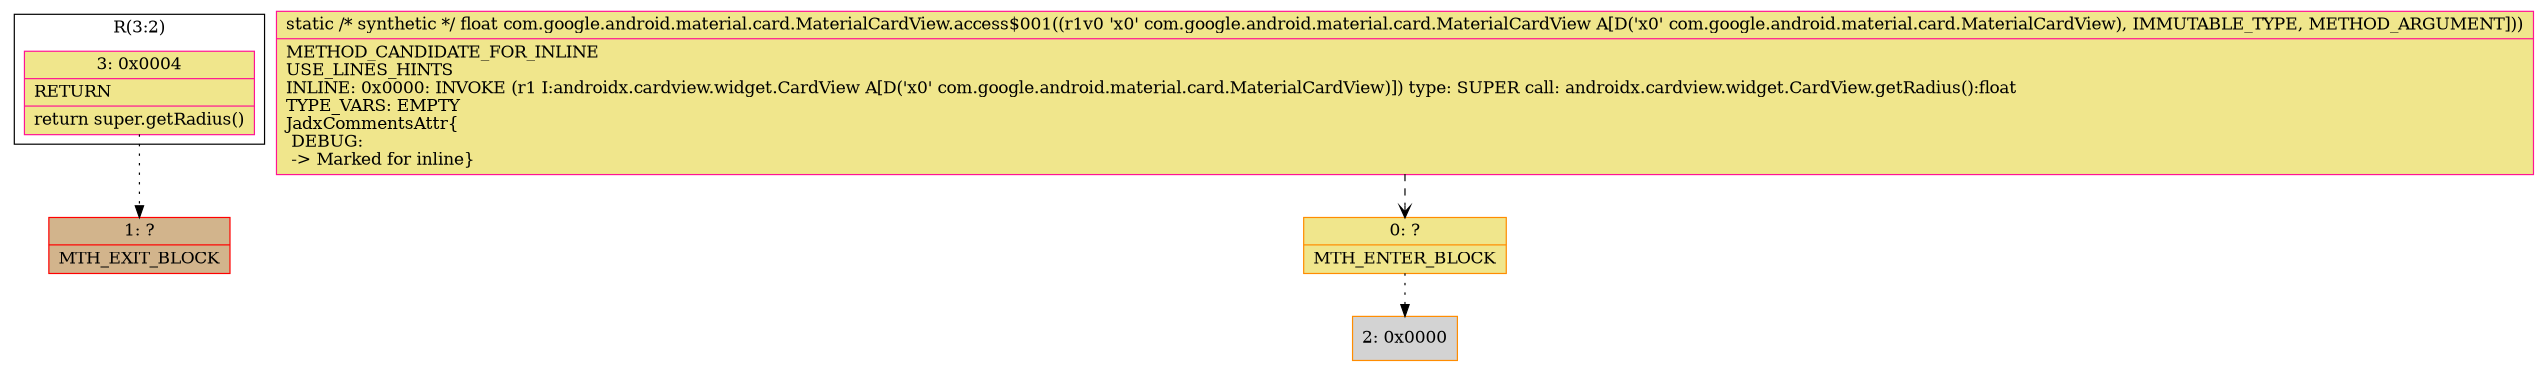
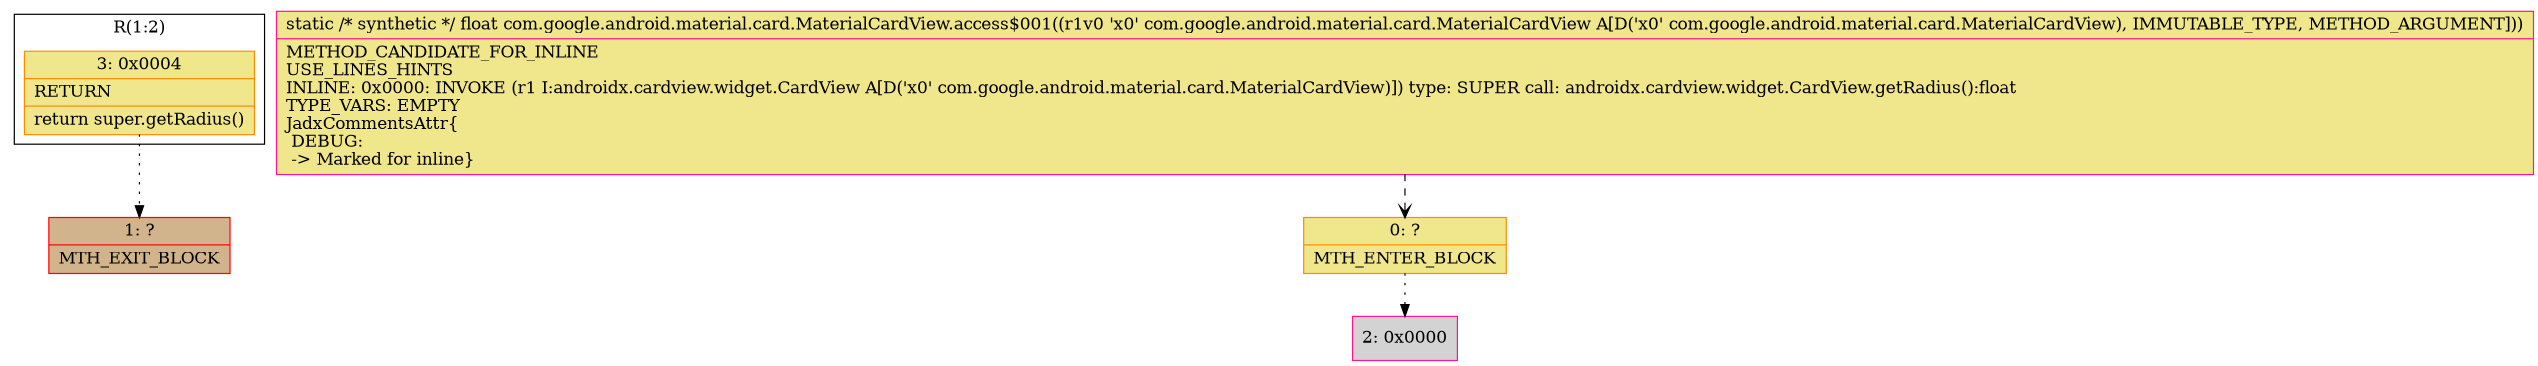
(139, 28) -> (139, 28)
(139, 93) -> (139, 93)
(1405, 338) -> (1405, 338)
